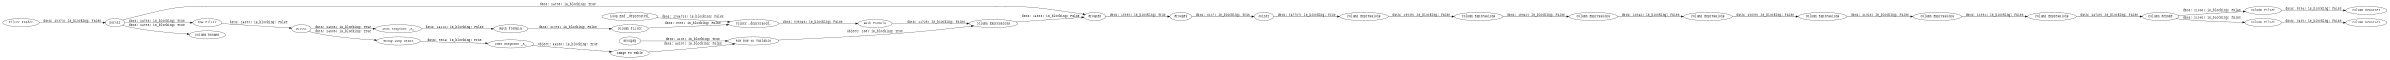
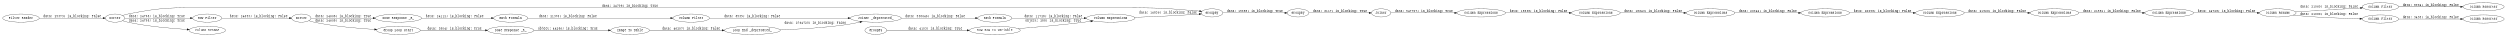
(691, 49) -> (686, 30)
